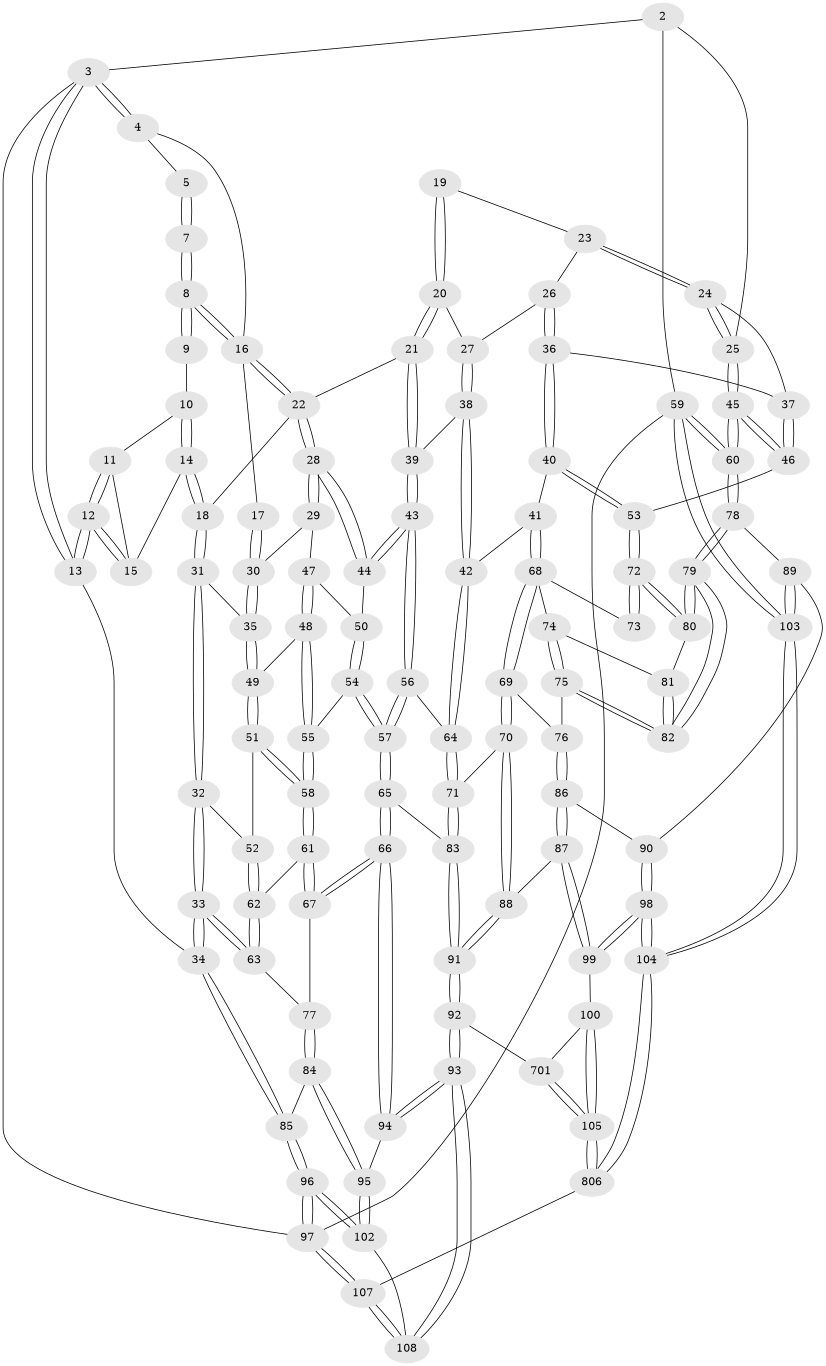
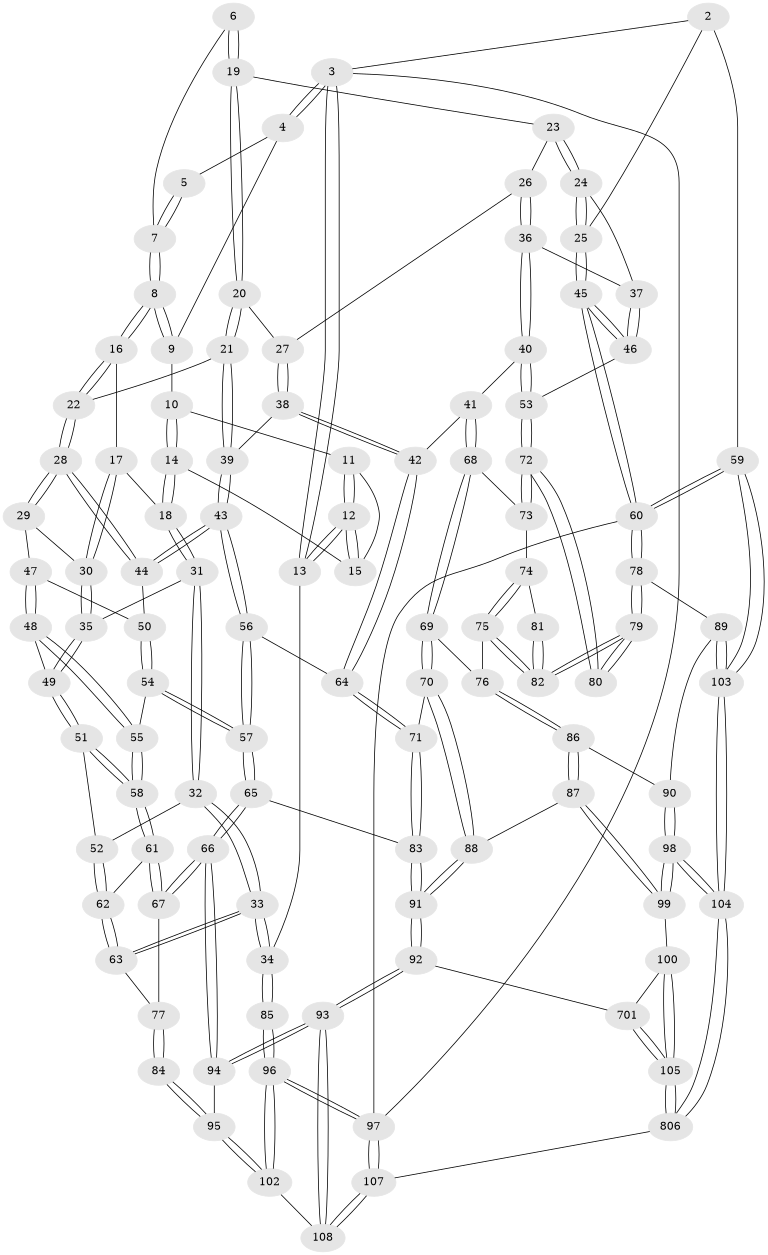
none -> (234, 17)
(236, 217) -> (227, 239)
(247, 465) -> (141, 489)
(543, 600) -> (526, 542)
(679, 655) -> none
(592, 859) -> (375, 741)
(298, 1099) -> none
